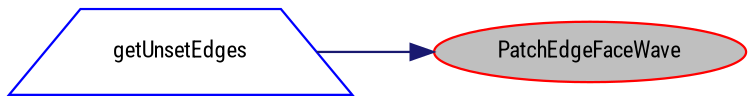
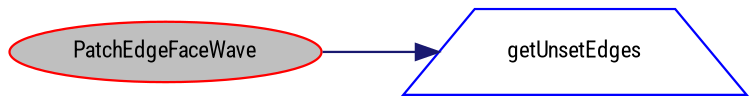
(364, 52) -> (369, 52)
